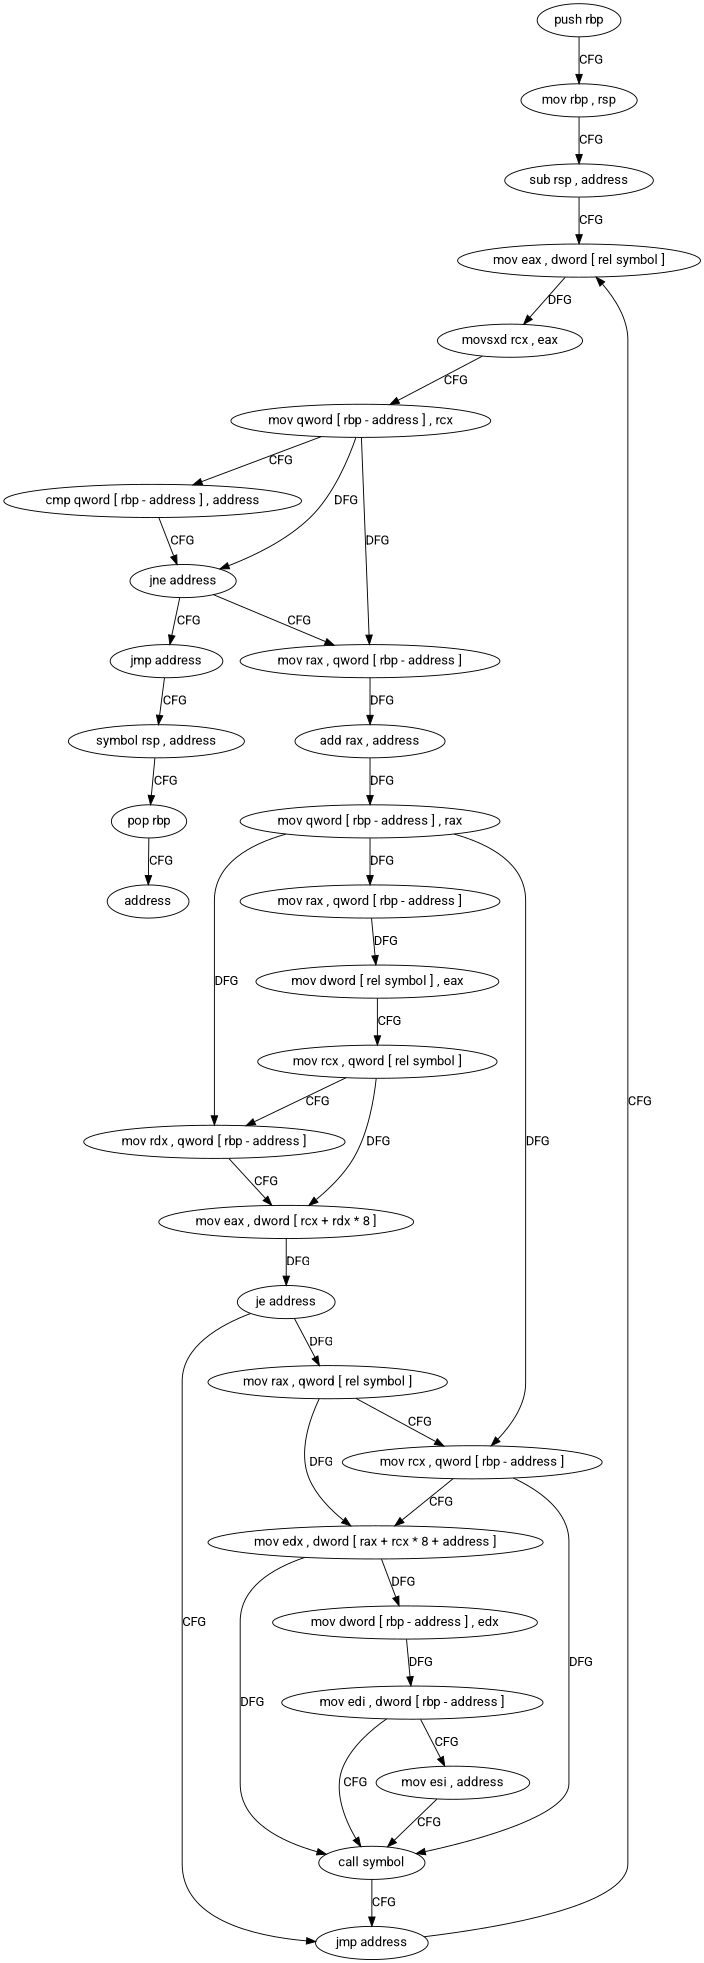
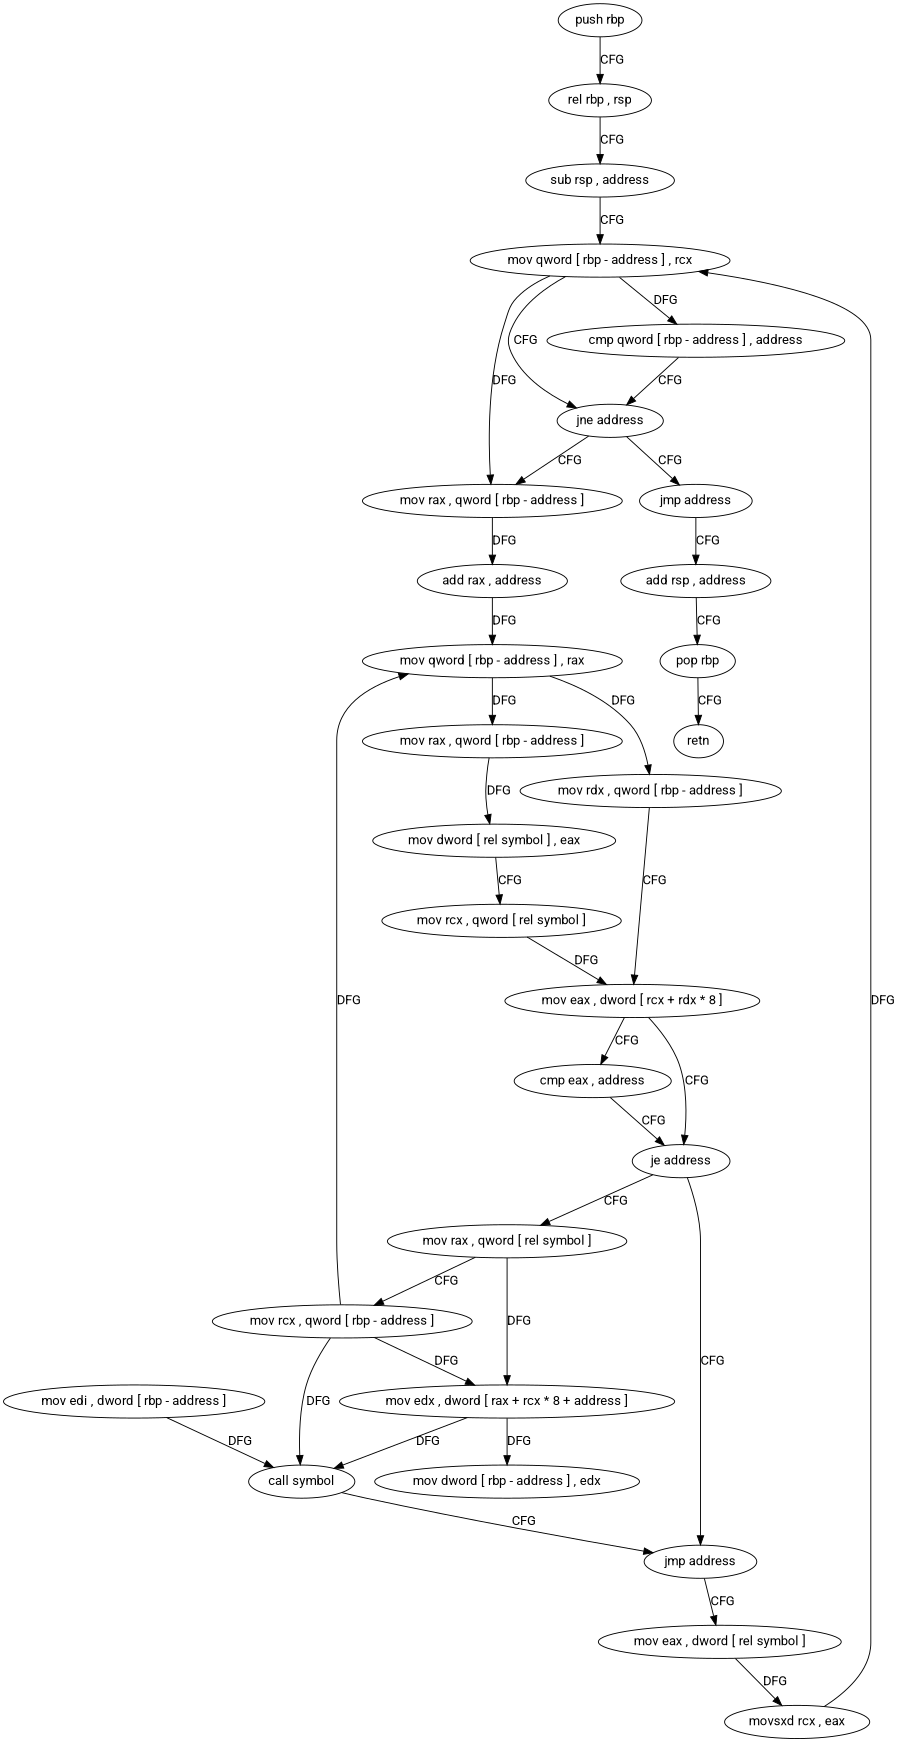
(579, 100) -> (600, 100)
(579, 216) -> (600, 216)
(456, 381) -> (883, 1001)
(281, 461) -> (666, 301)
(347, 501) -> (526, 341)
(156, 741) -> (696, 581)
(148, 901) -> (699, 741)
none -> (593, 1081)
(300, 1100) -> none
(526, 1121) -> (337, 975)
(299, 1262) -> (697, 1081)
(322, 1342) -> (616, 1201)
(441, 1502) -> (447, 1361)
(408, 1658) -> none
(356, 1783) -> (241, 1442)
(453, 1783) -> none
